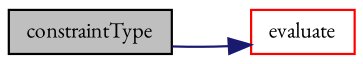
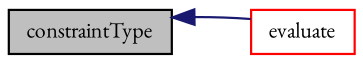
(201, 47) -> (223, 18)
